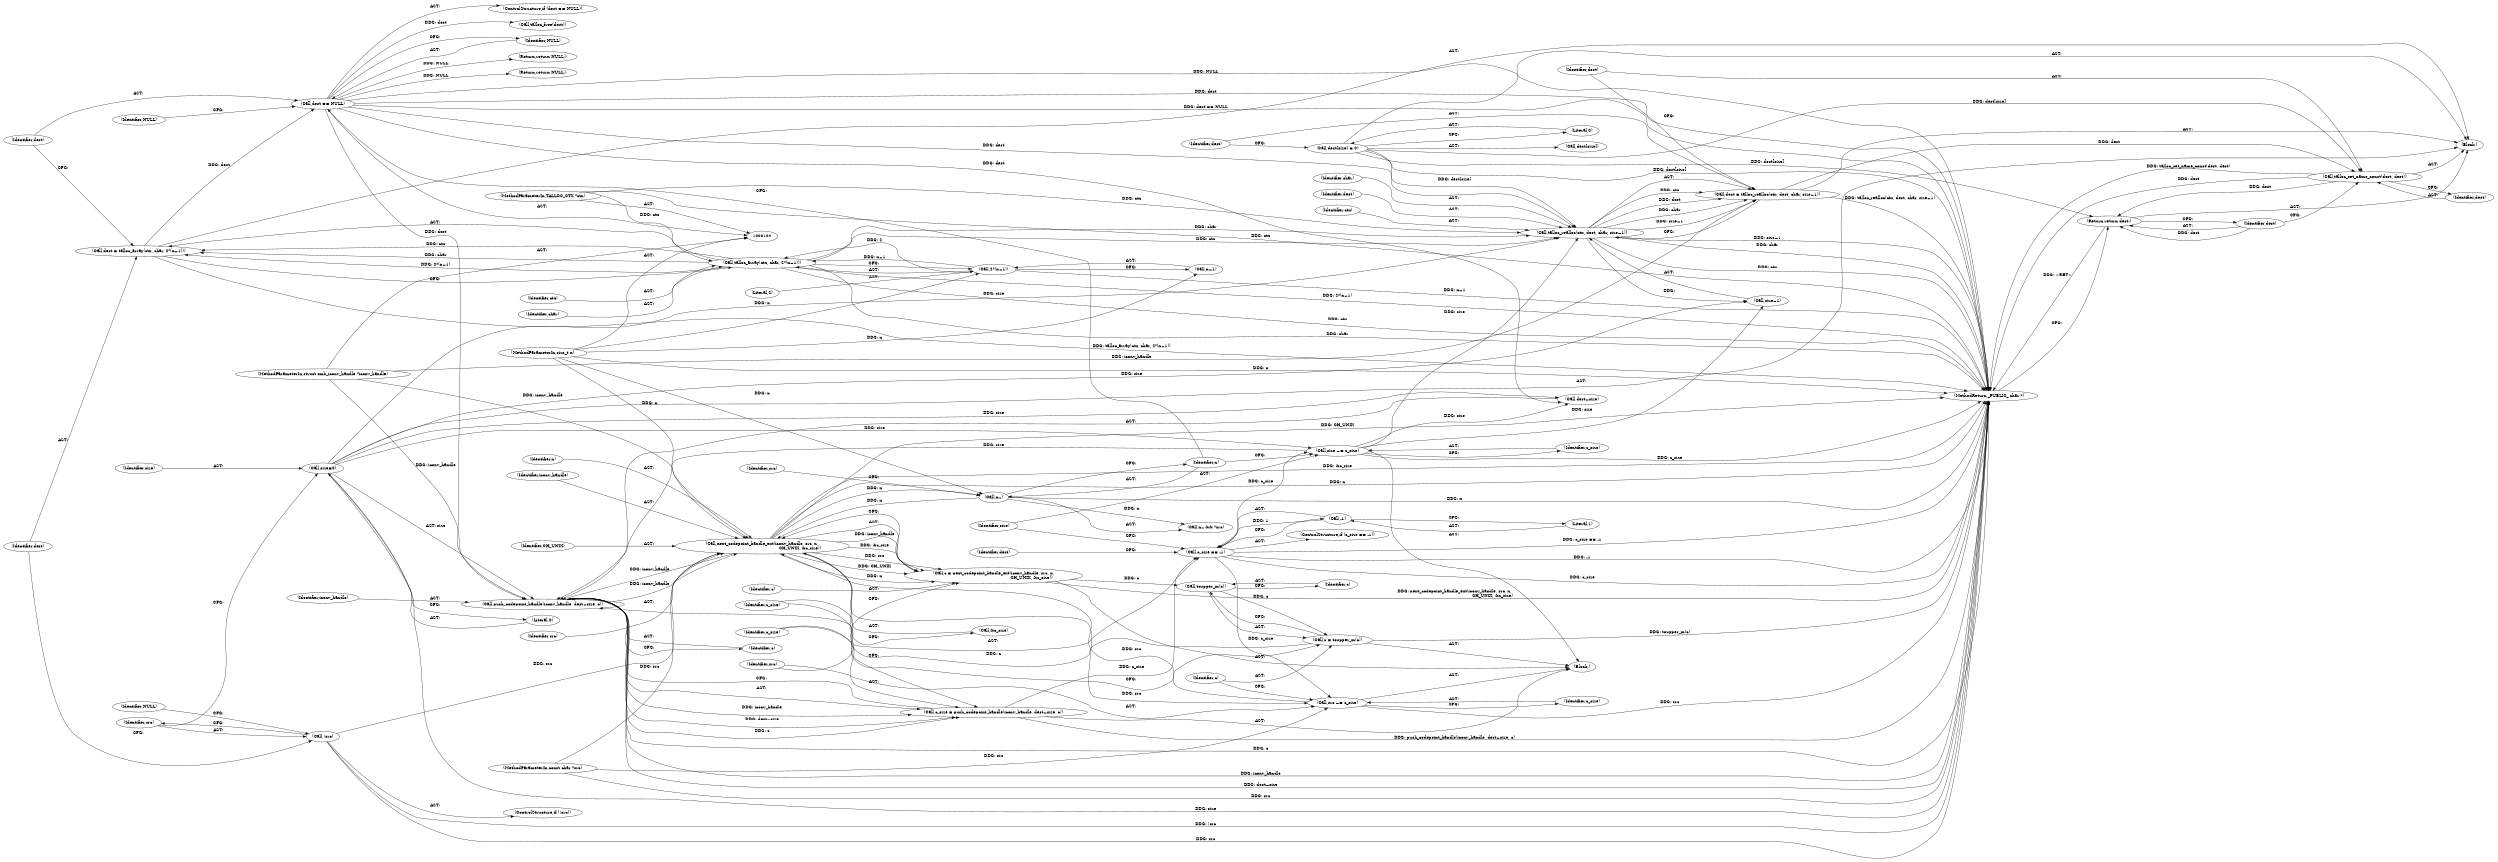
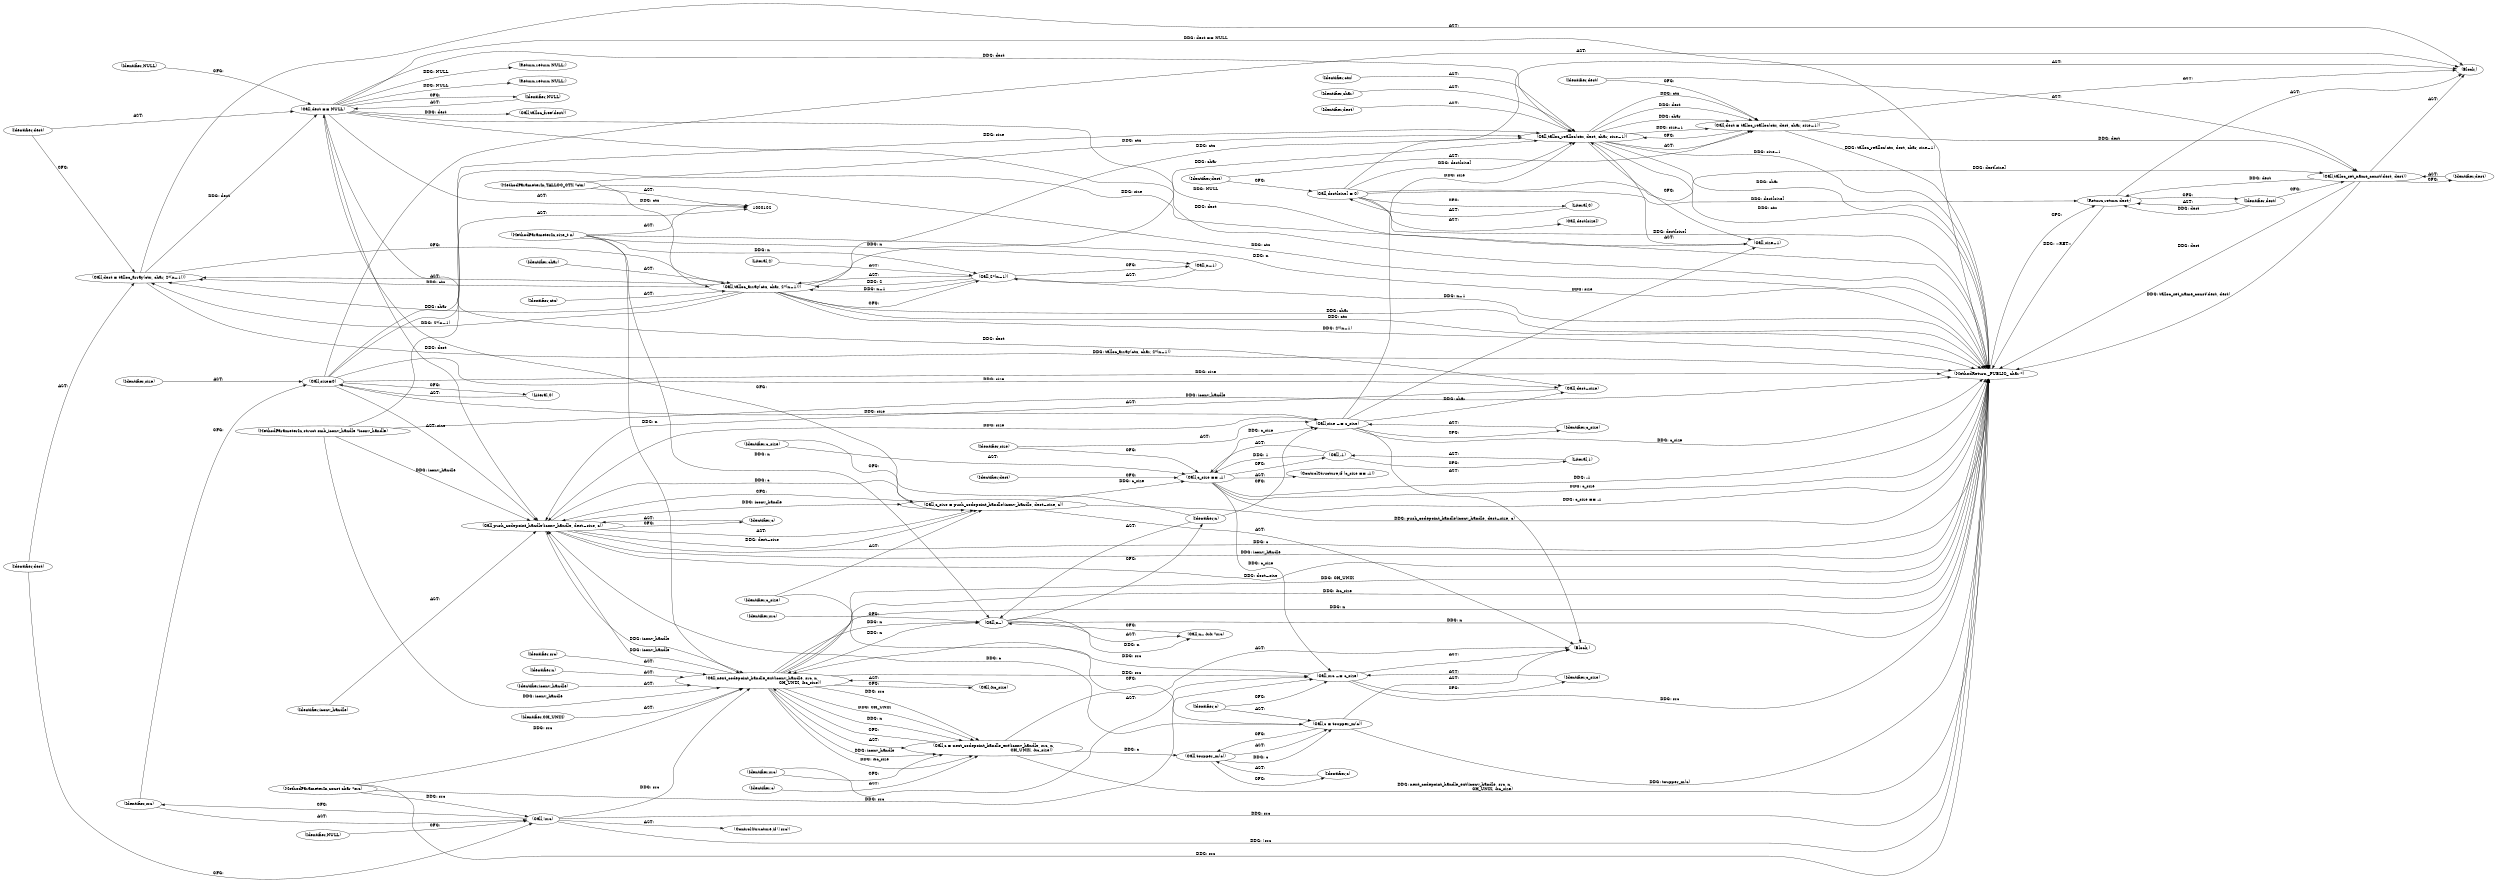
(543, 9) -> none
(1670, 291) -> (1670, 191)
(1056, 359) -> (1171, 398)
(1455, 416) -> (1455, 399)
none -> (1096, 628)
none -> (443, 803)
